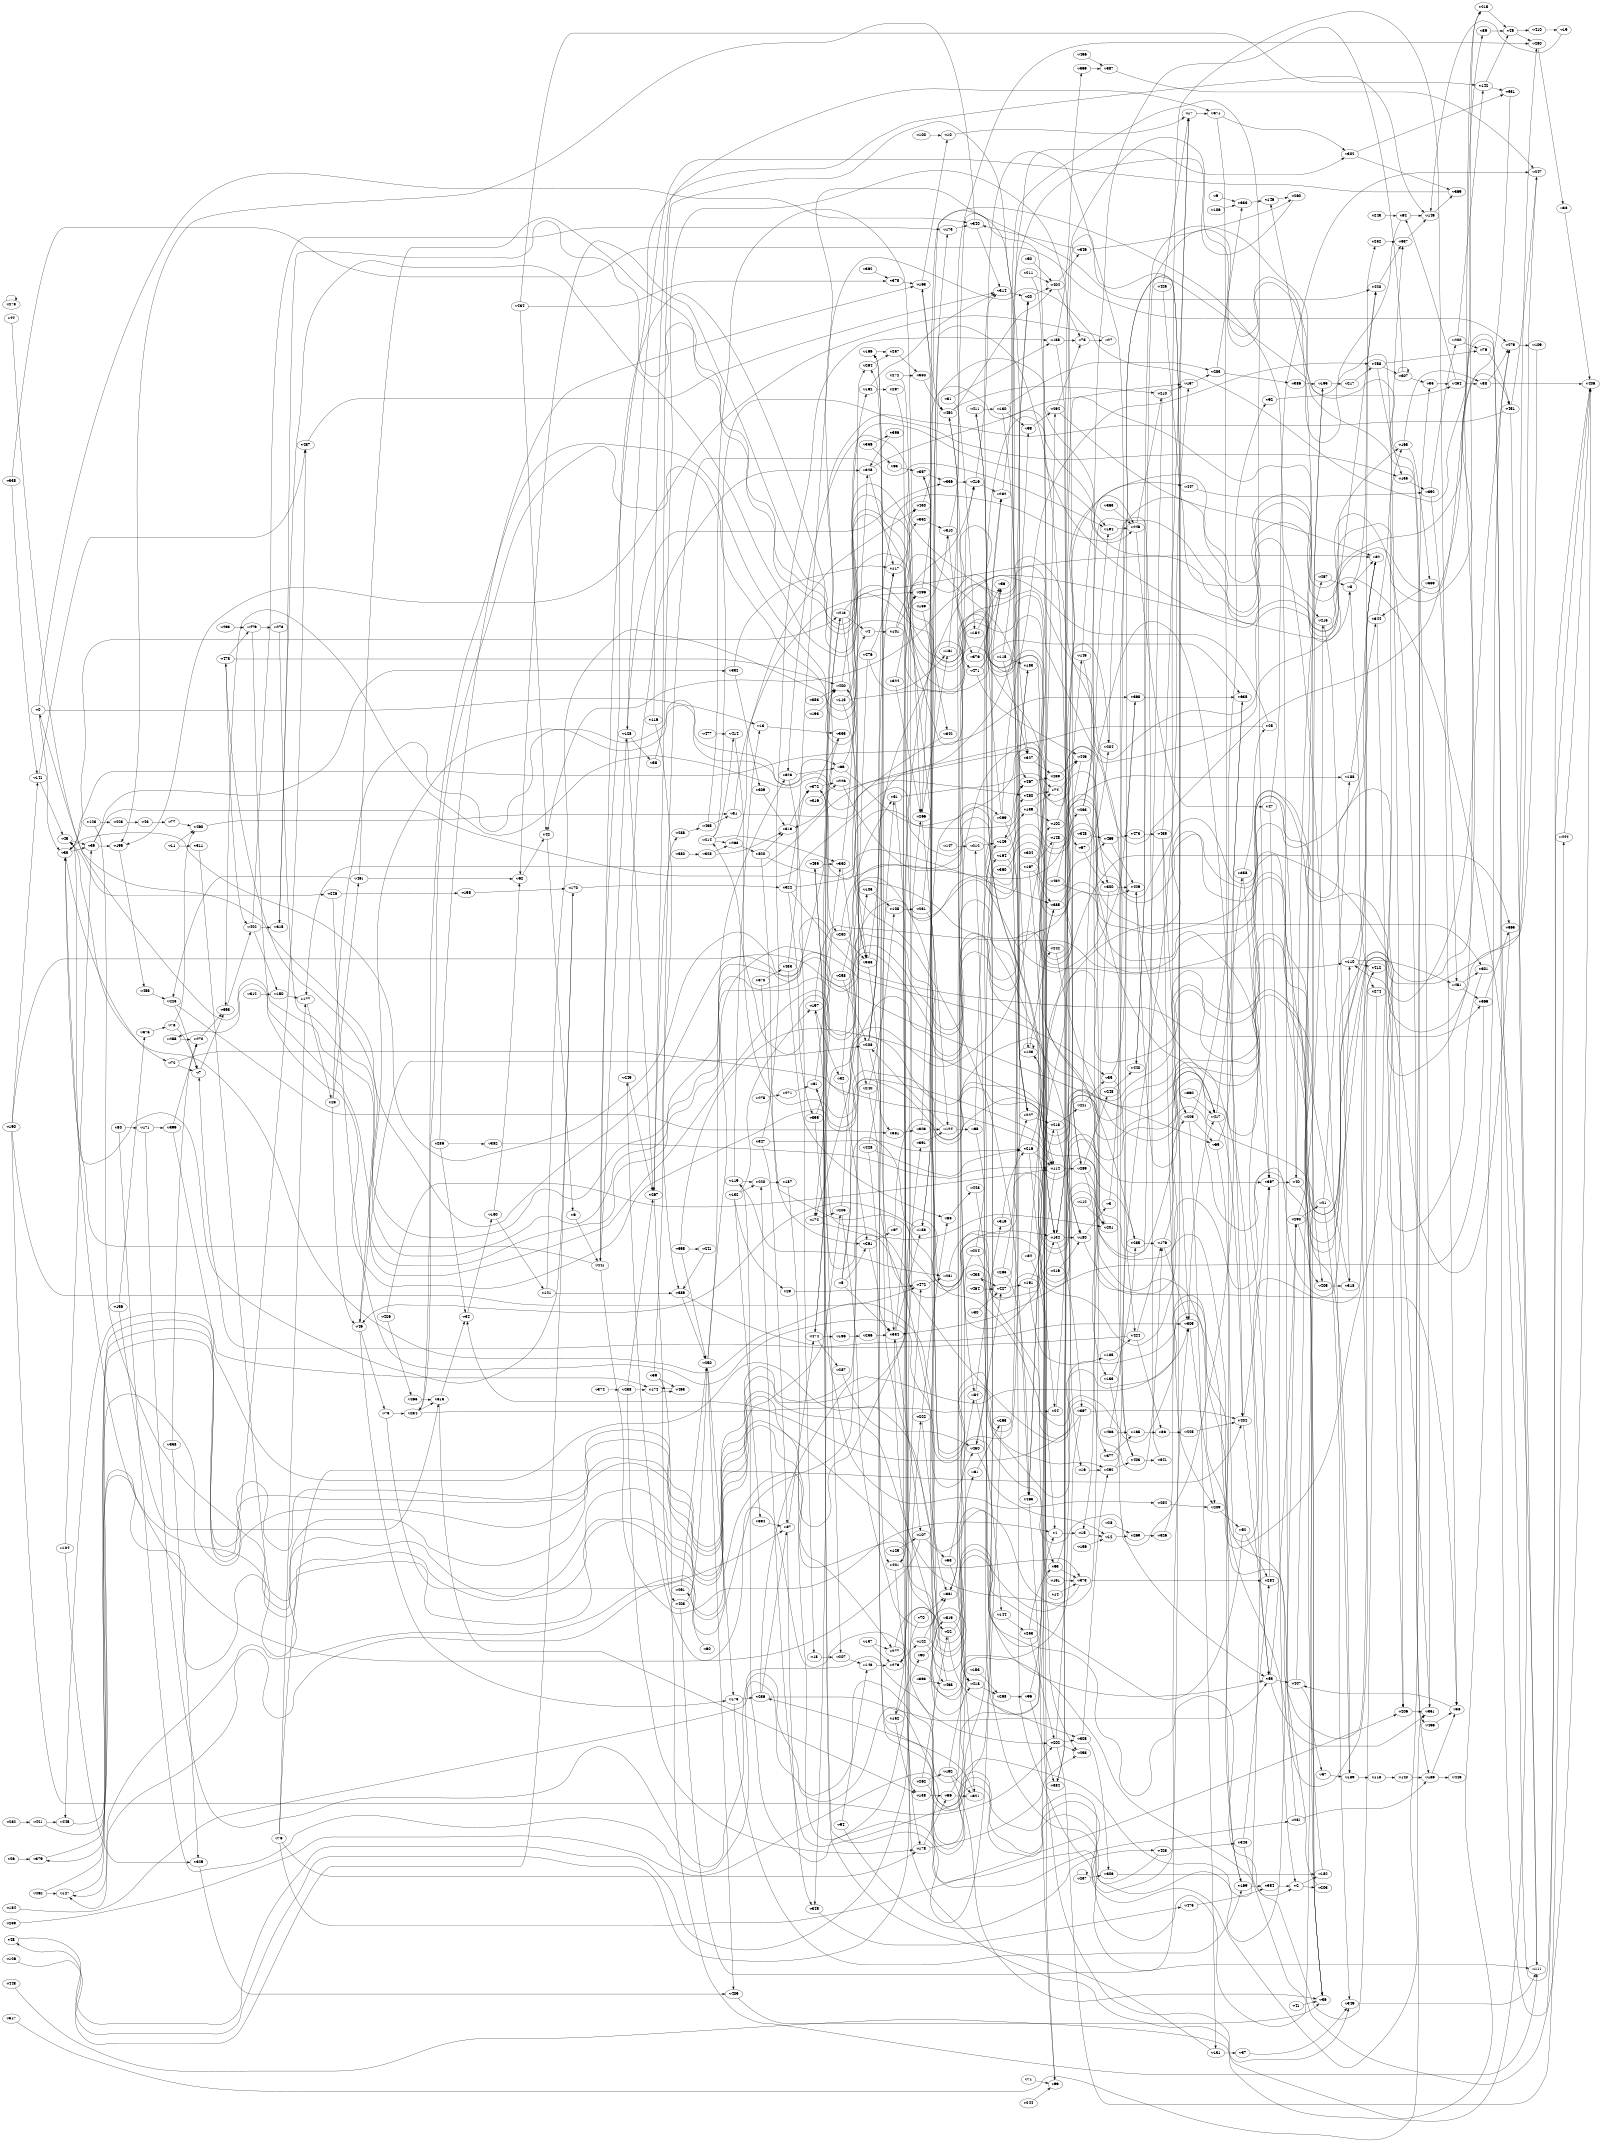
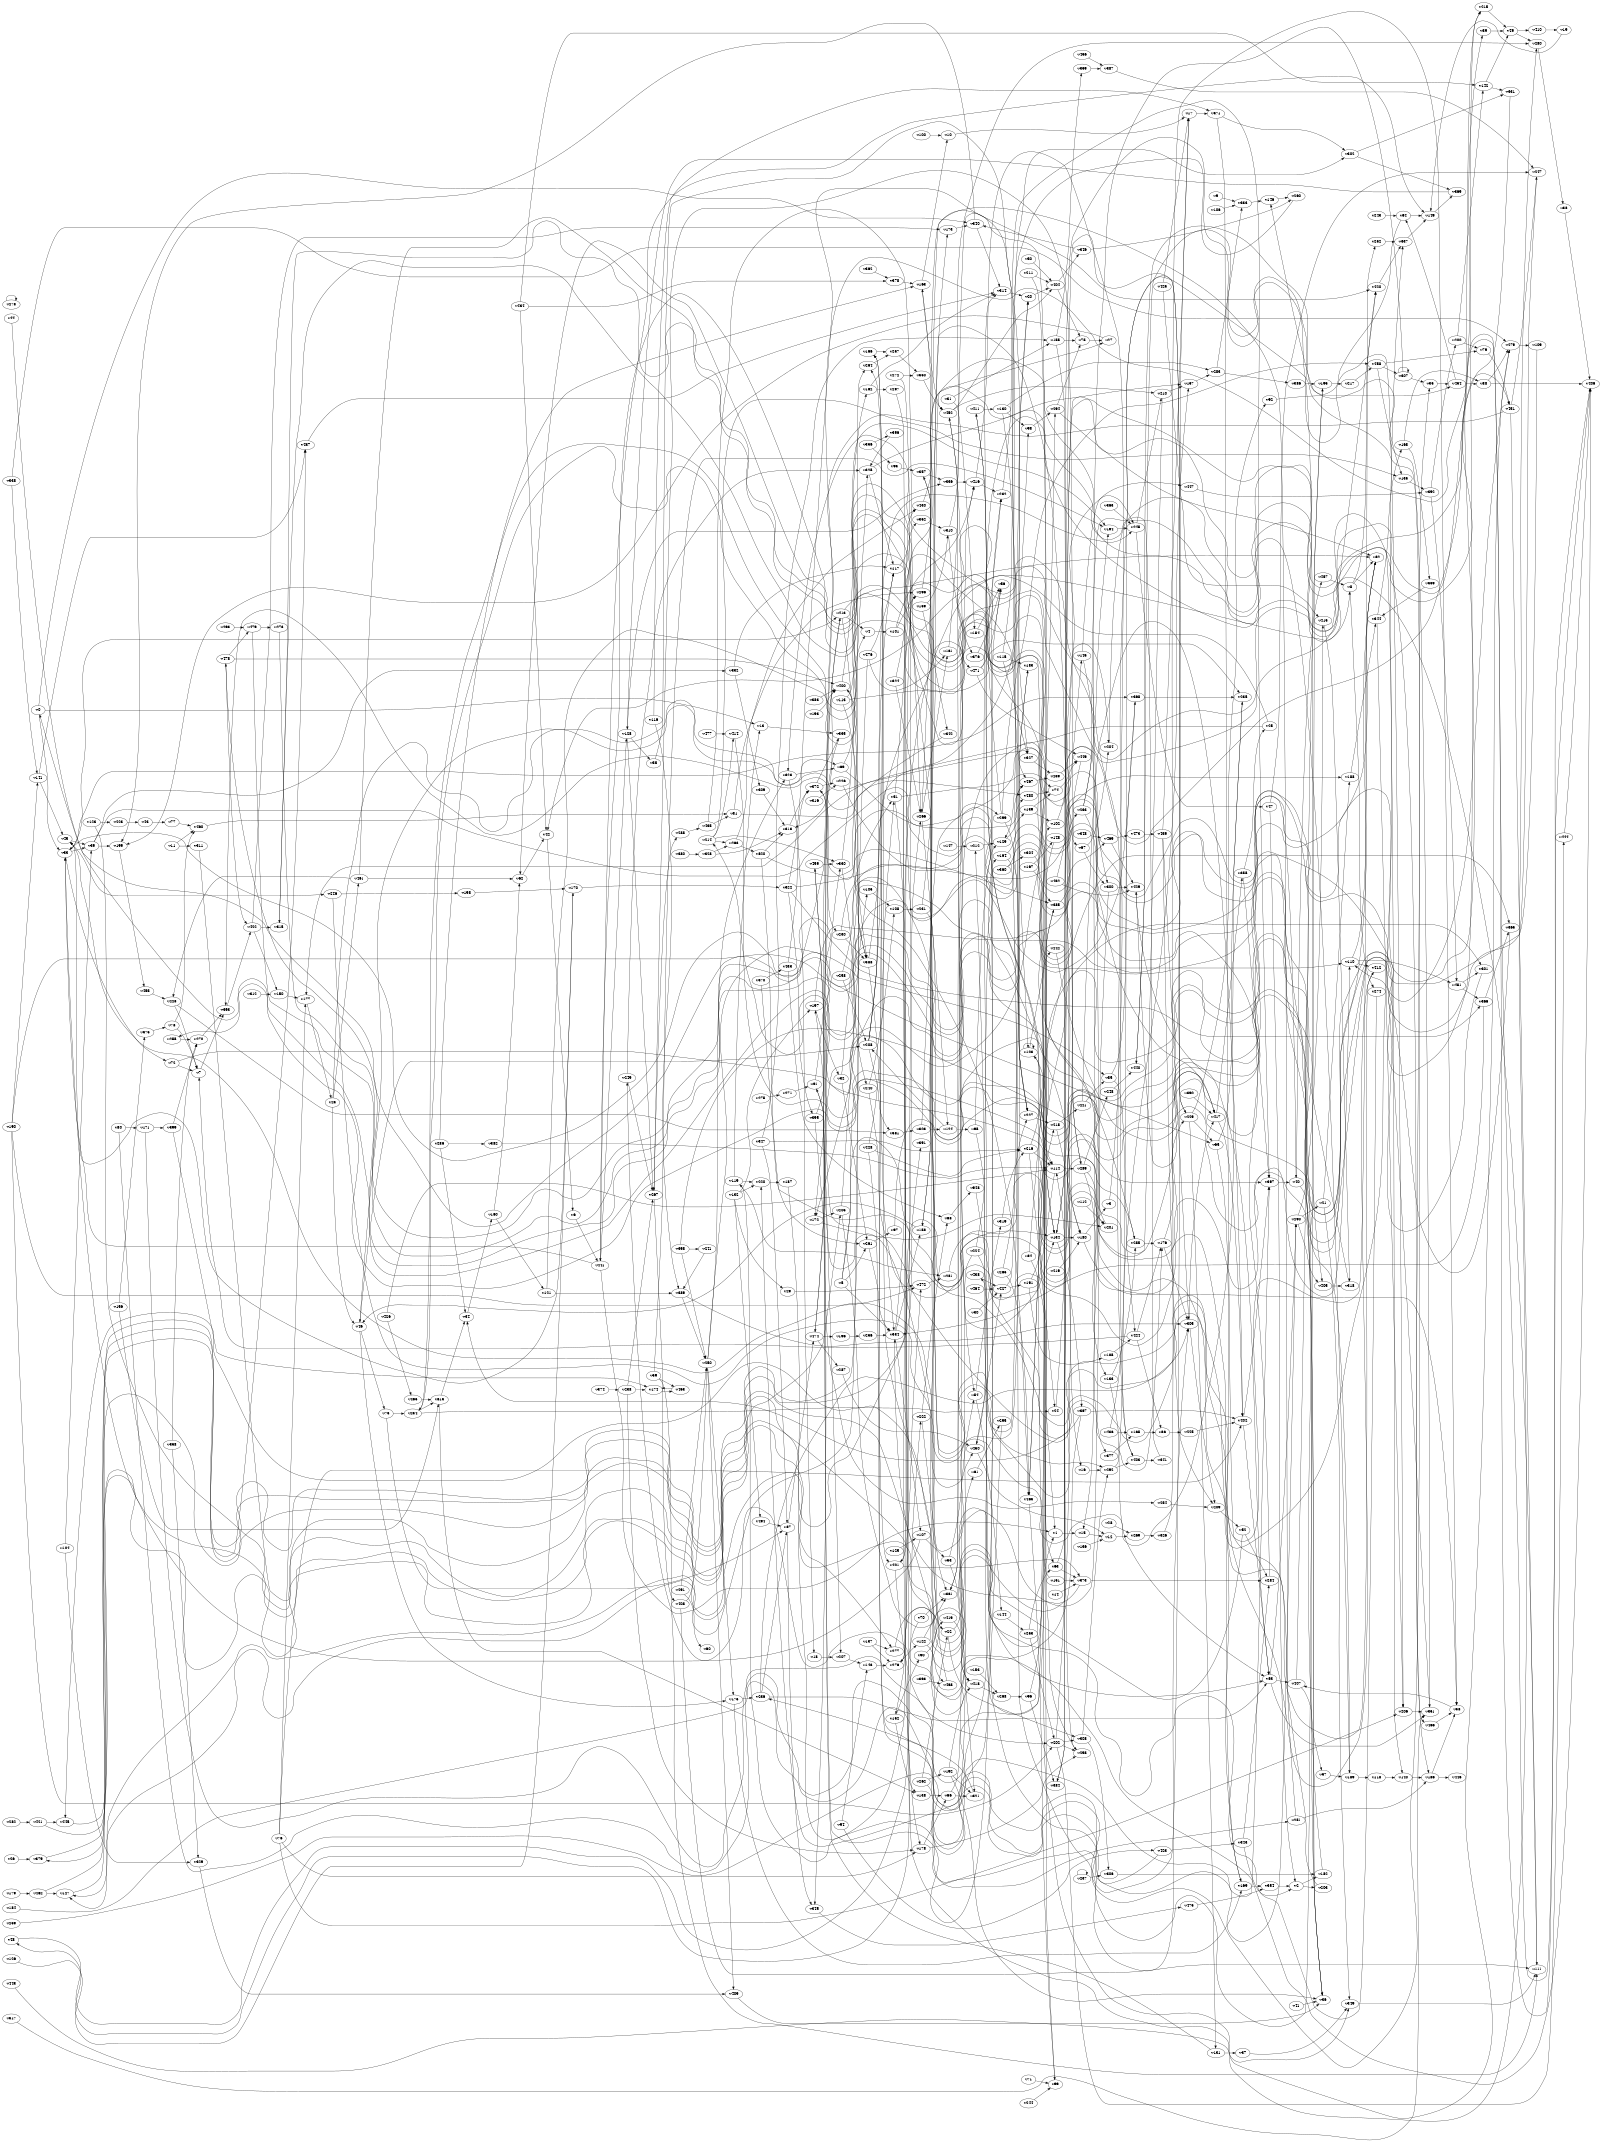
(1206, 502) -> (1228, 564)
none -> (923, 538)
(1243, 697) -> (1243, 697)
none -> (1014, 862)
(1040, 1017) -> (1065, 1463)
(934, 1137) -> none
(975, 1188) -> (975, 1188)
(761, 1522) -> (761, 1522)
(948, 1618) -> (948, 1618)
(694, 1620) -> (694, 1619)
none -> (11, 1894)
